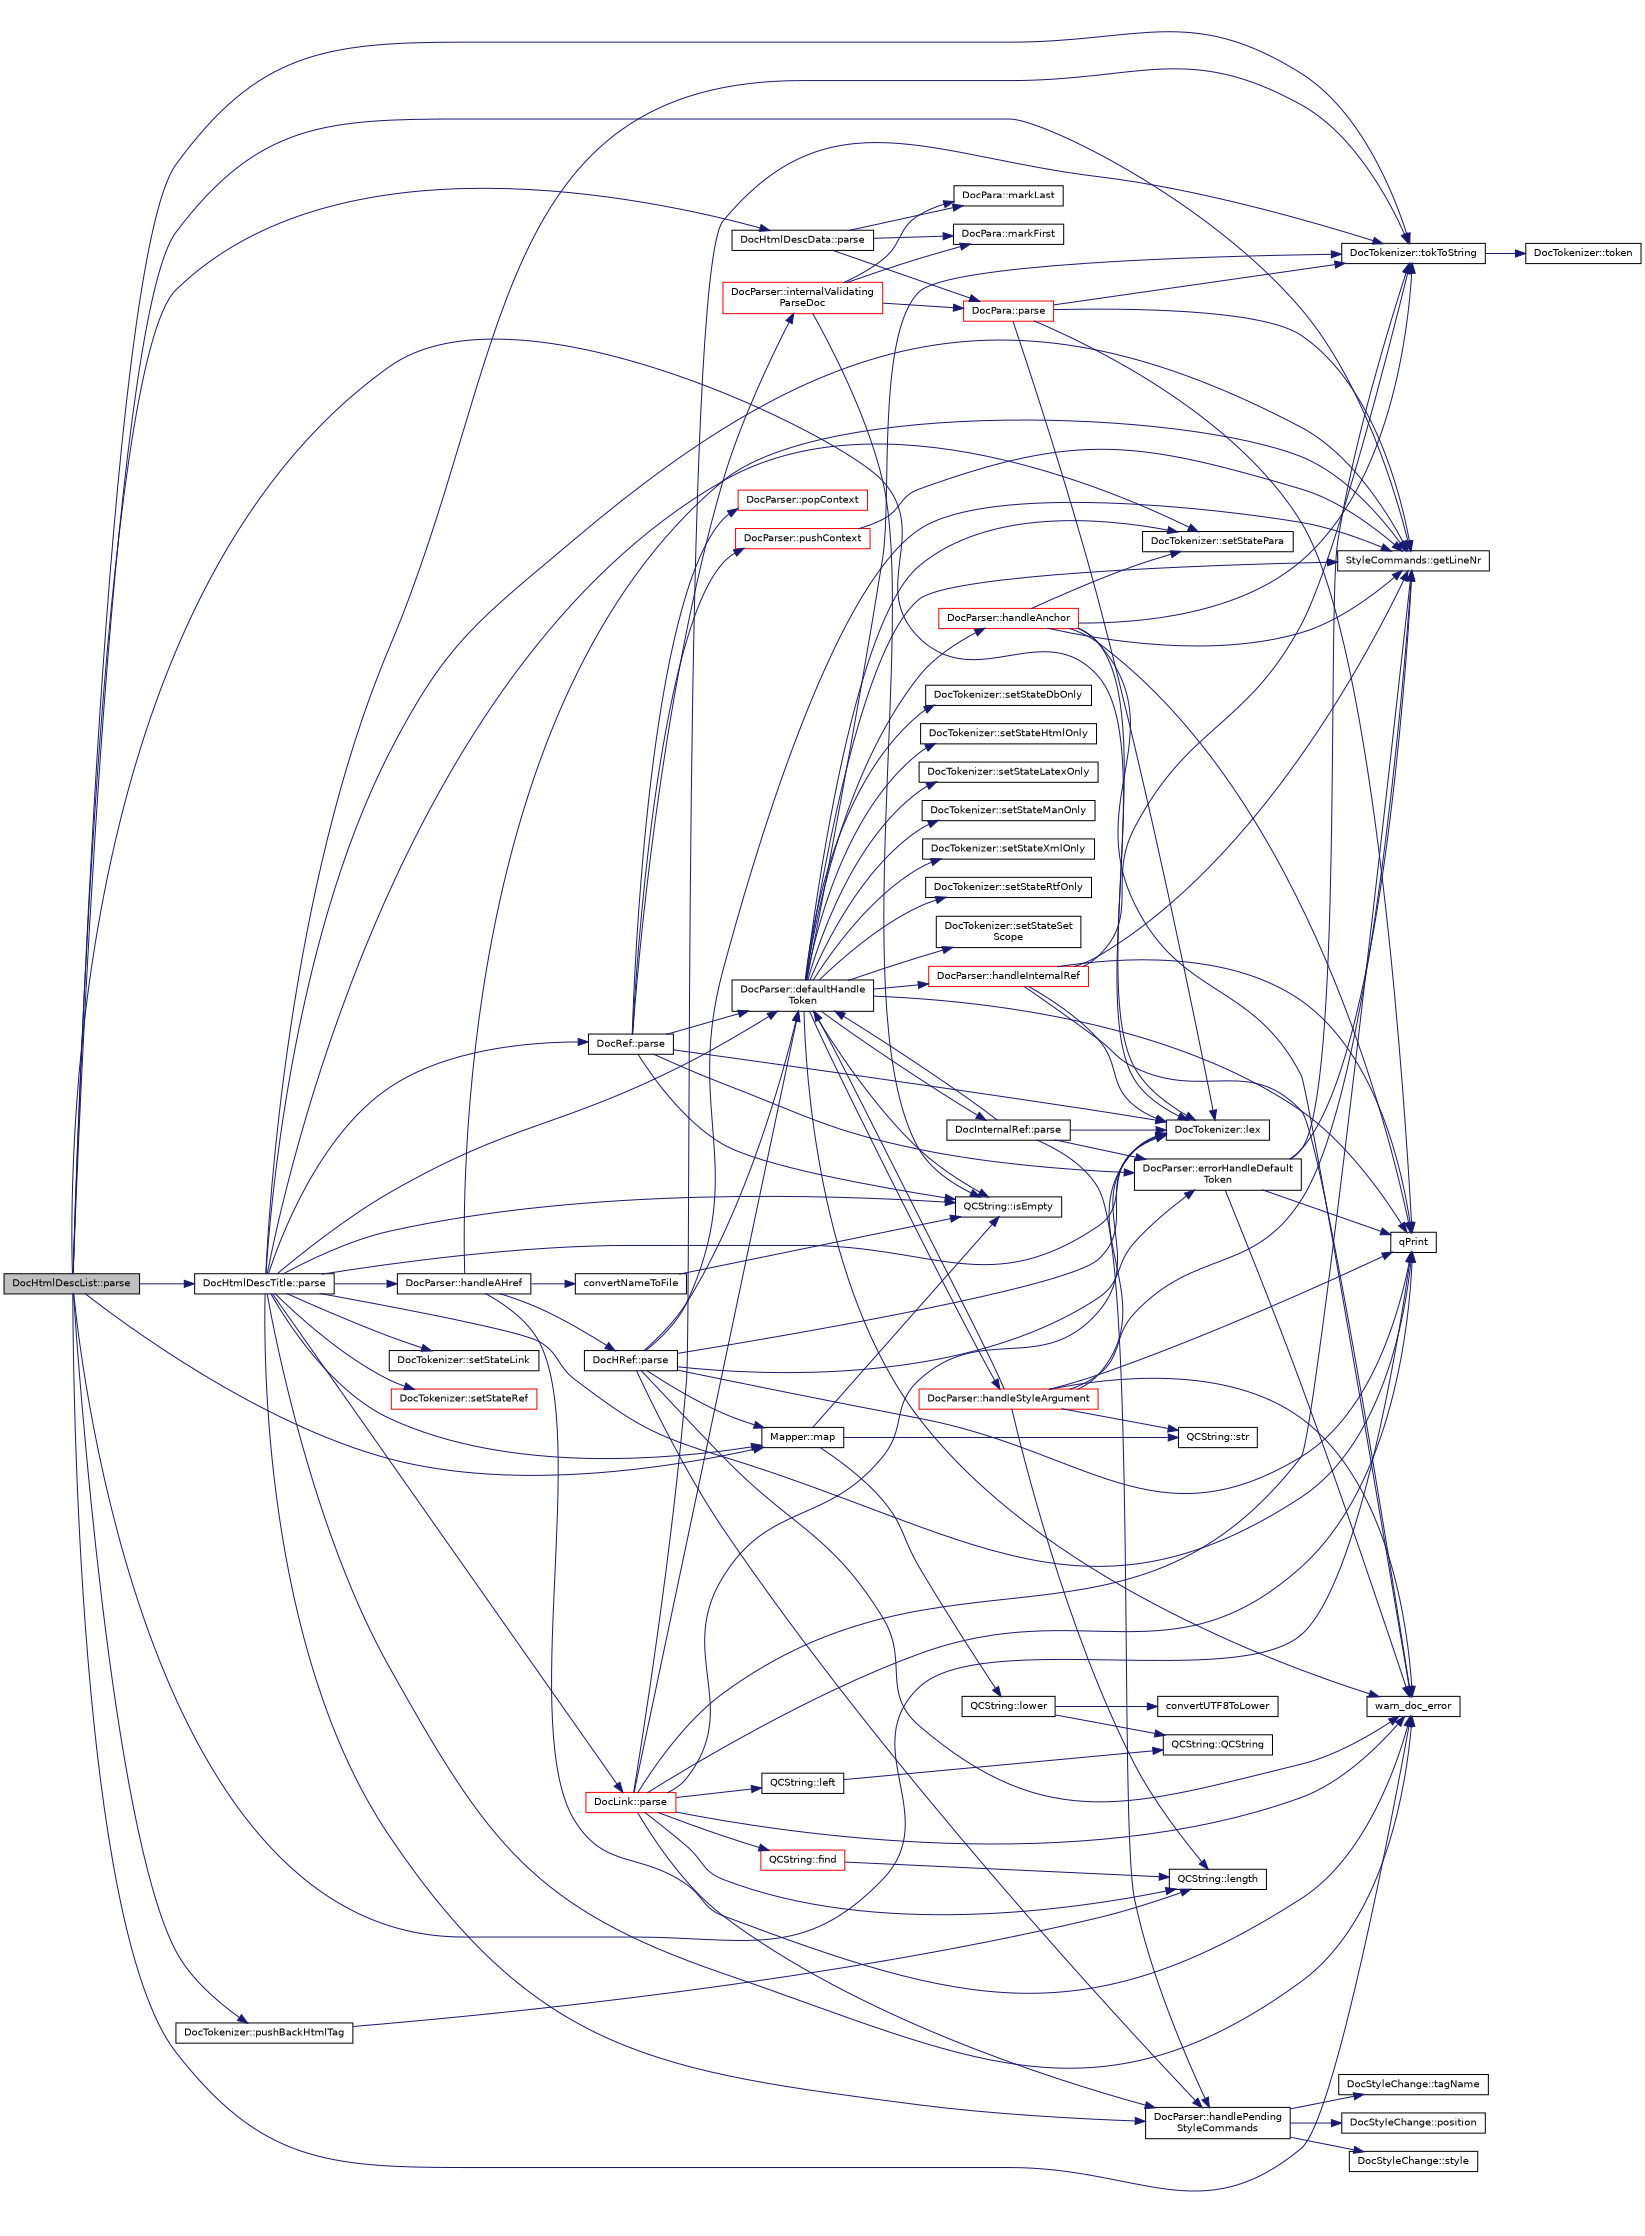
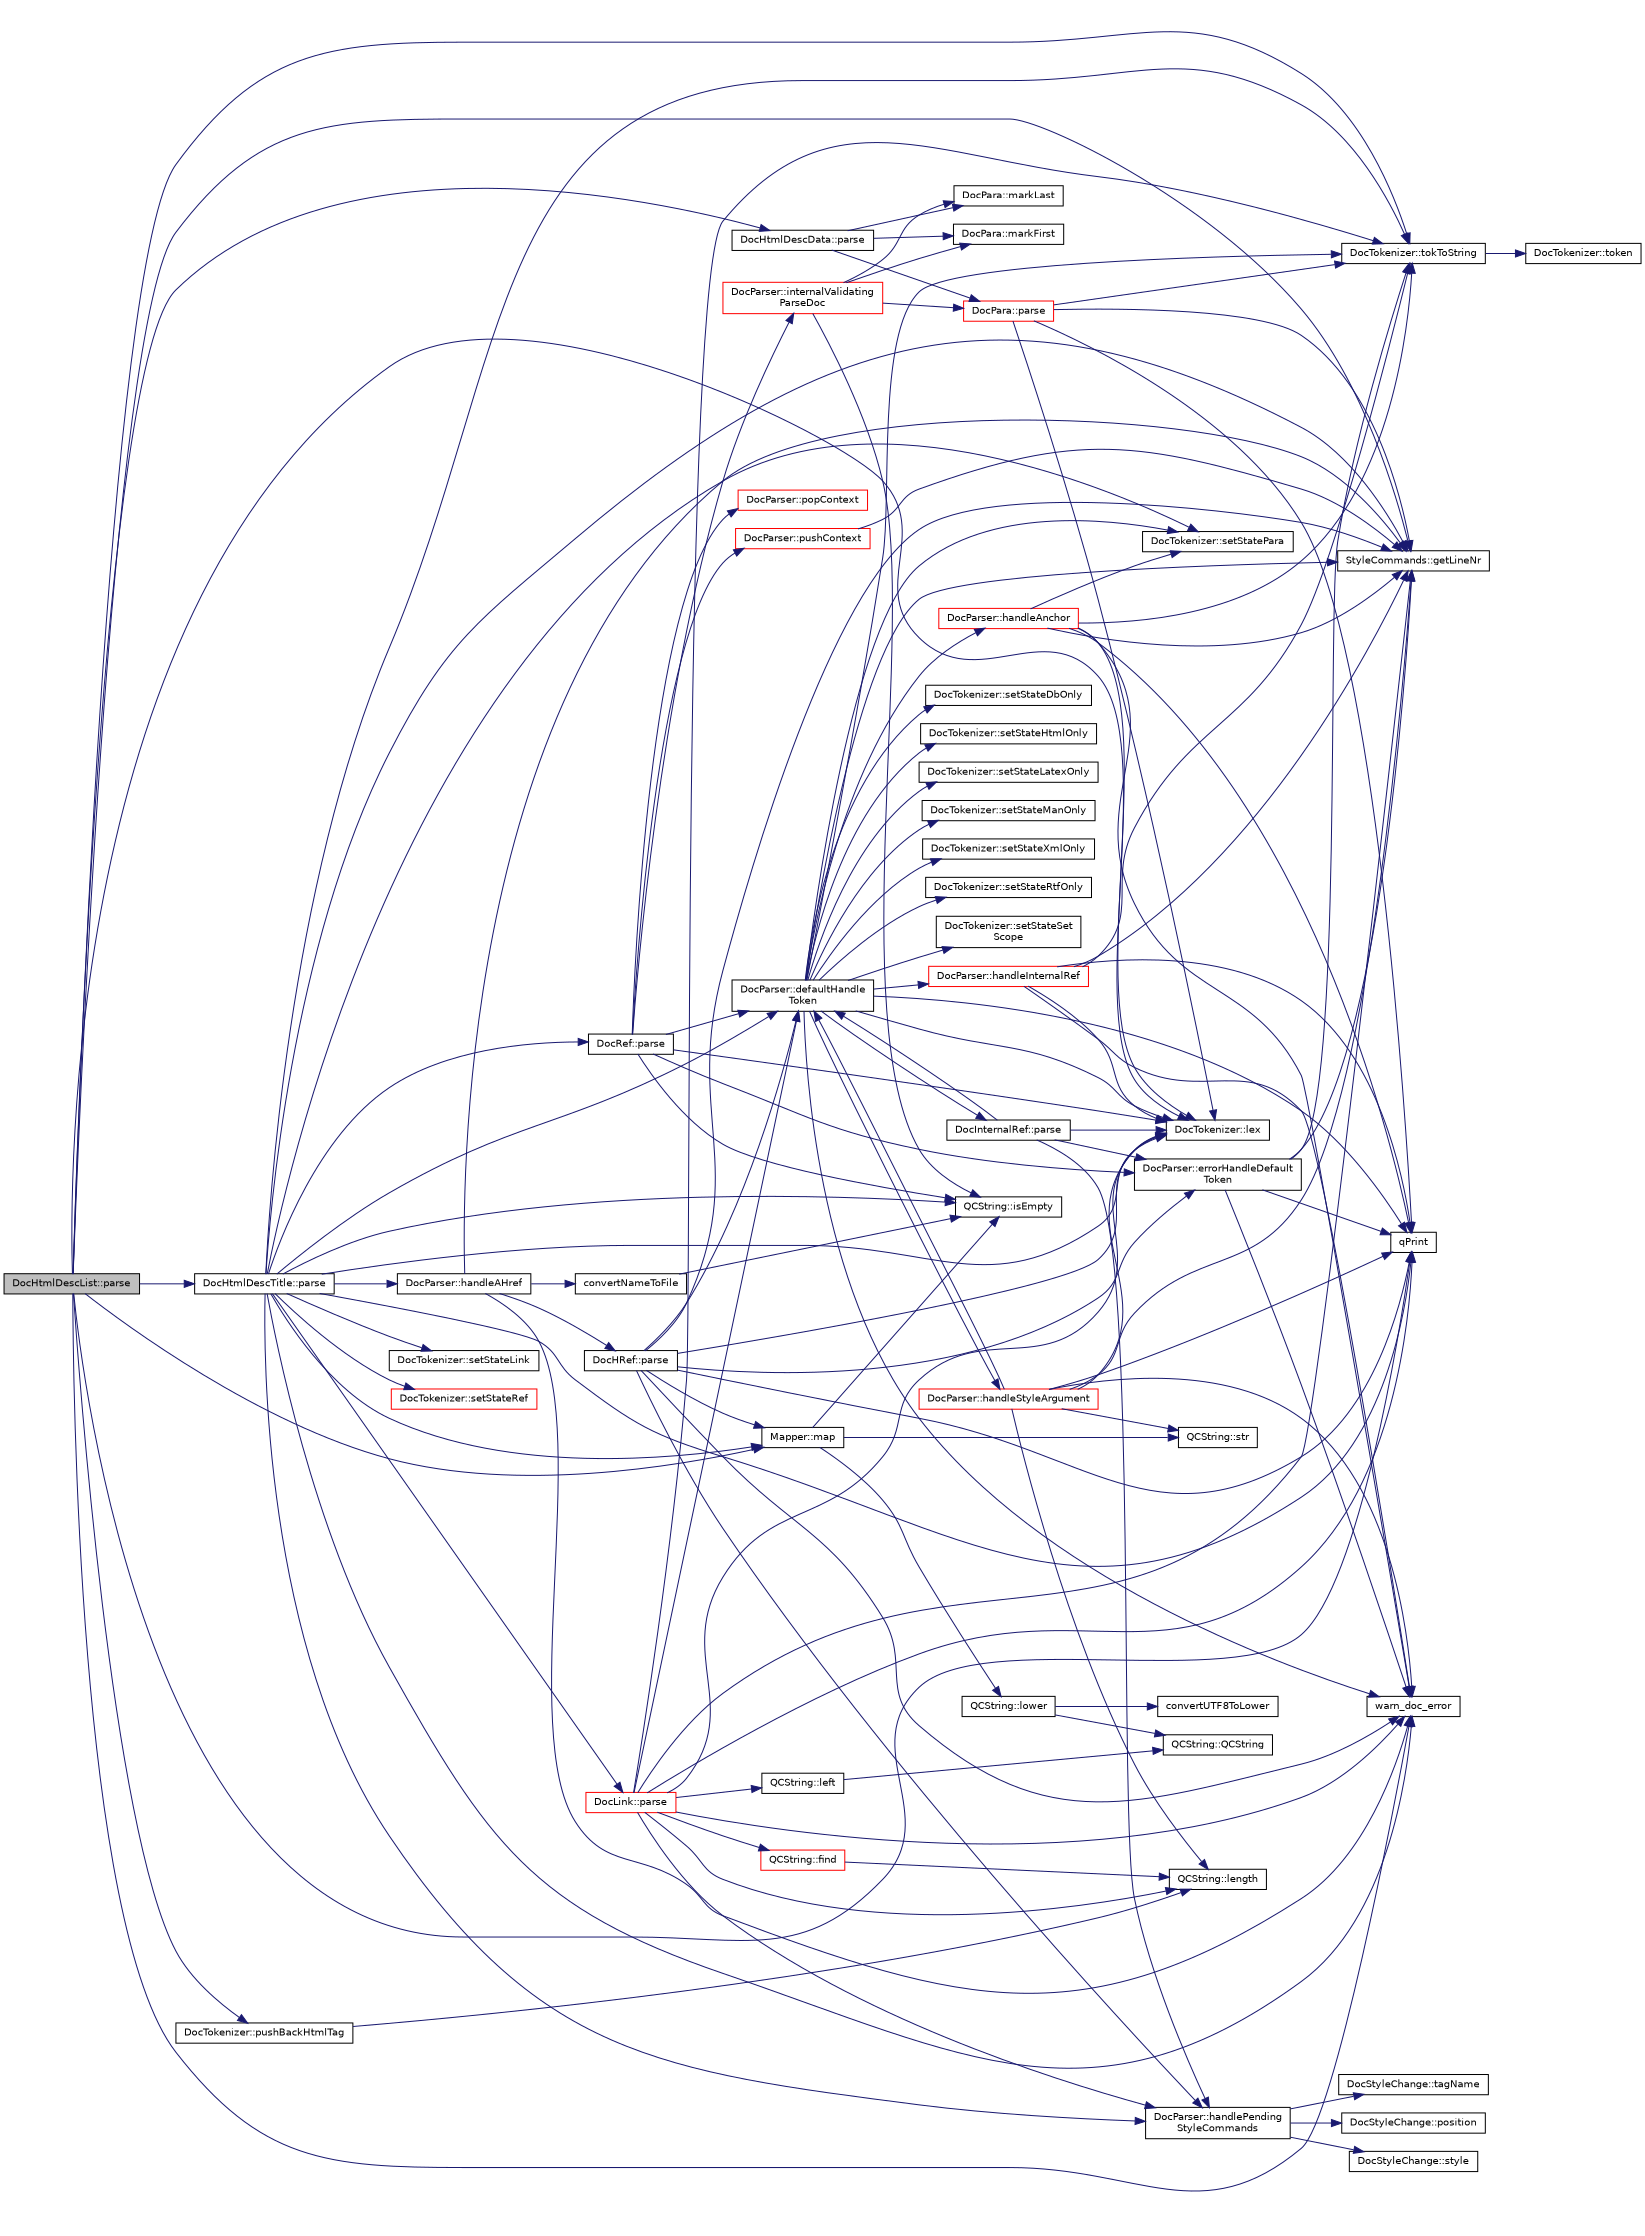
(885, 1113) -> (1016, 1049)
